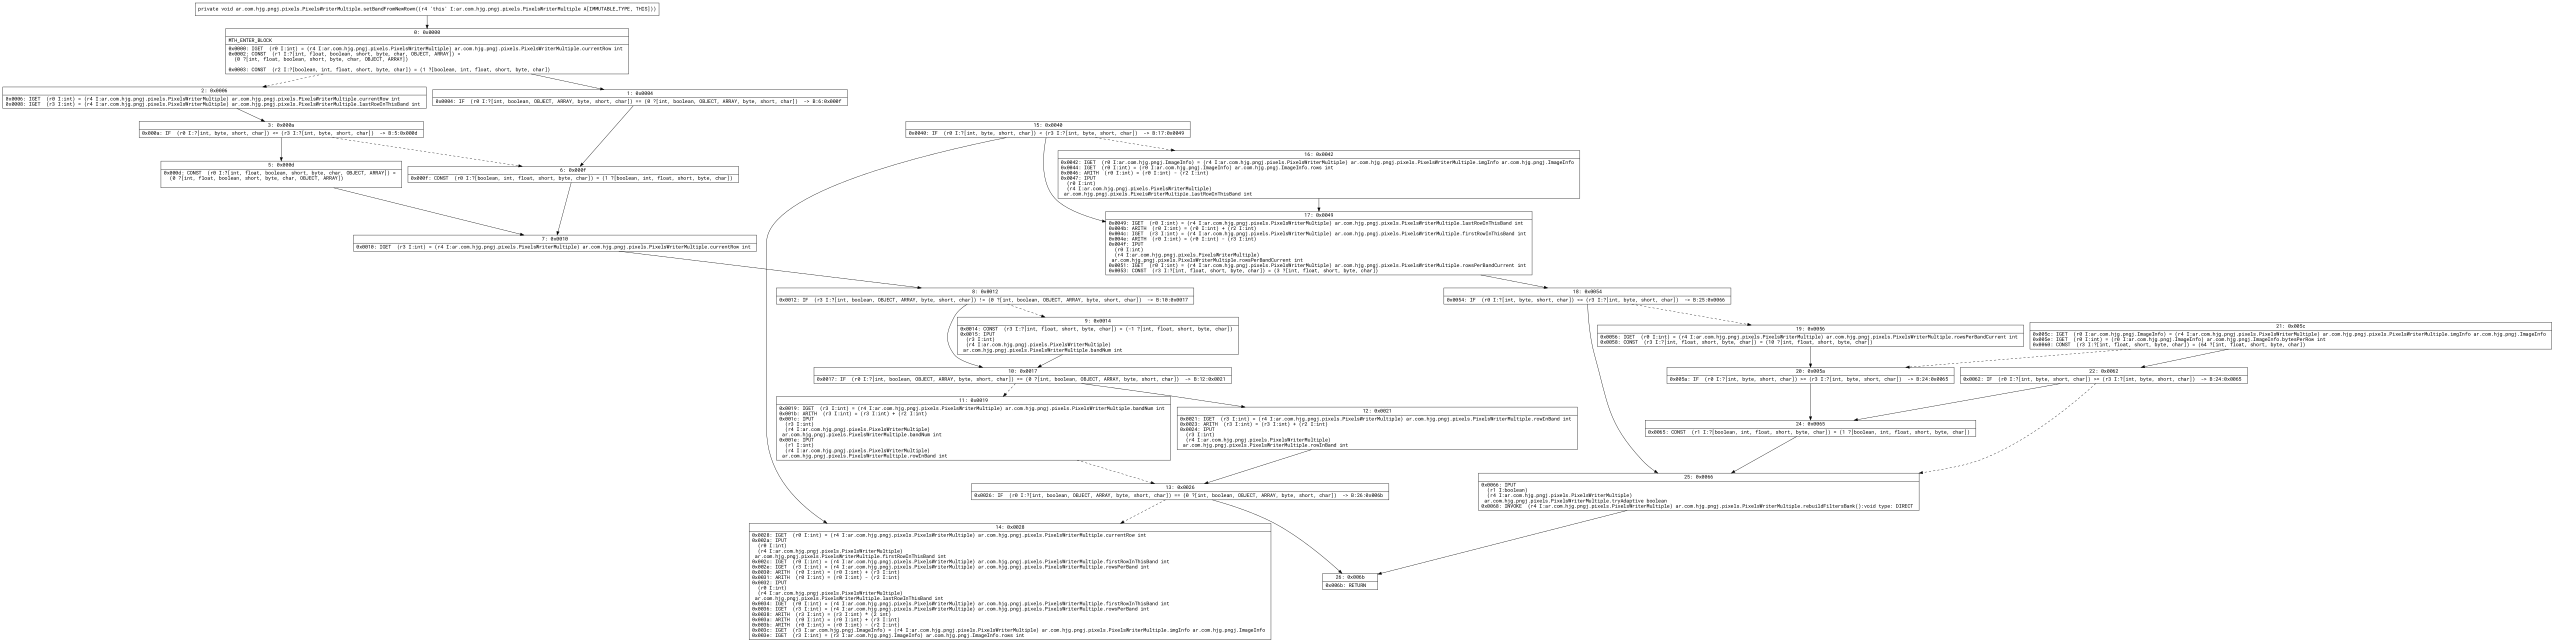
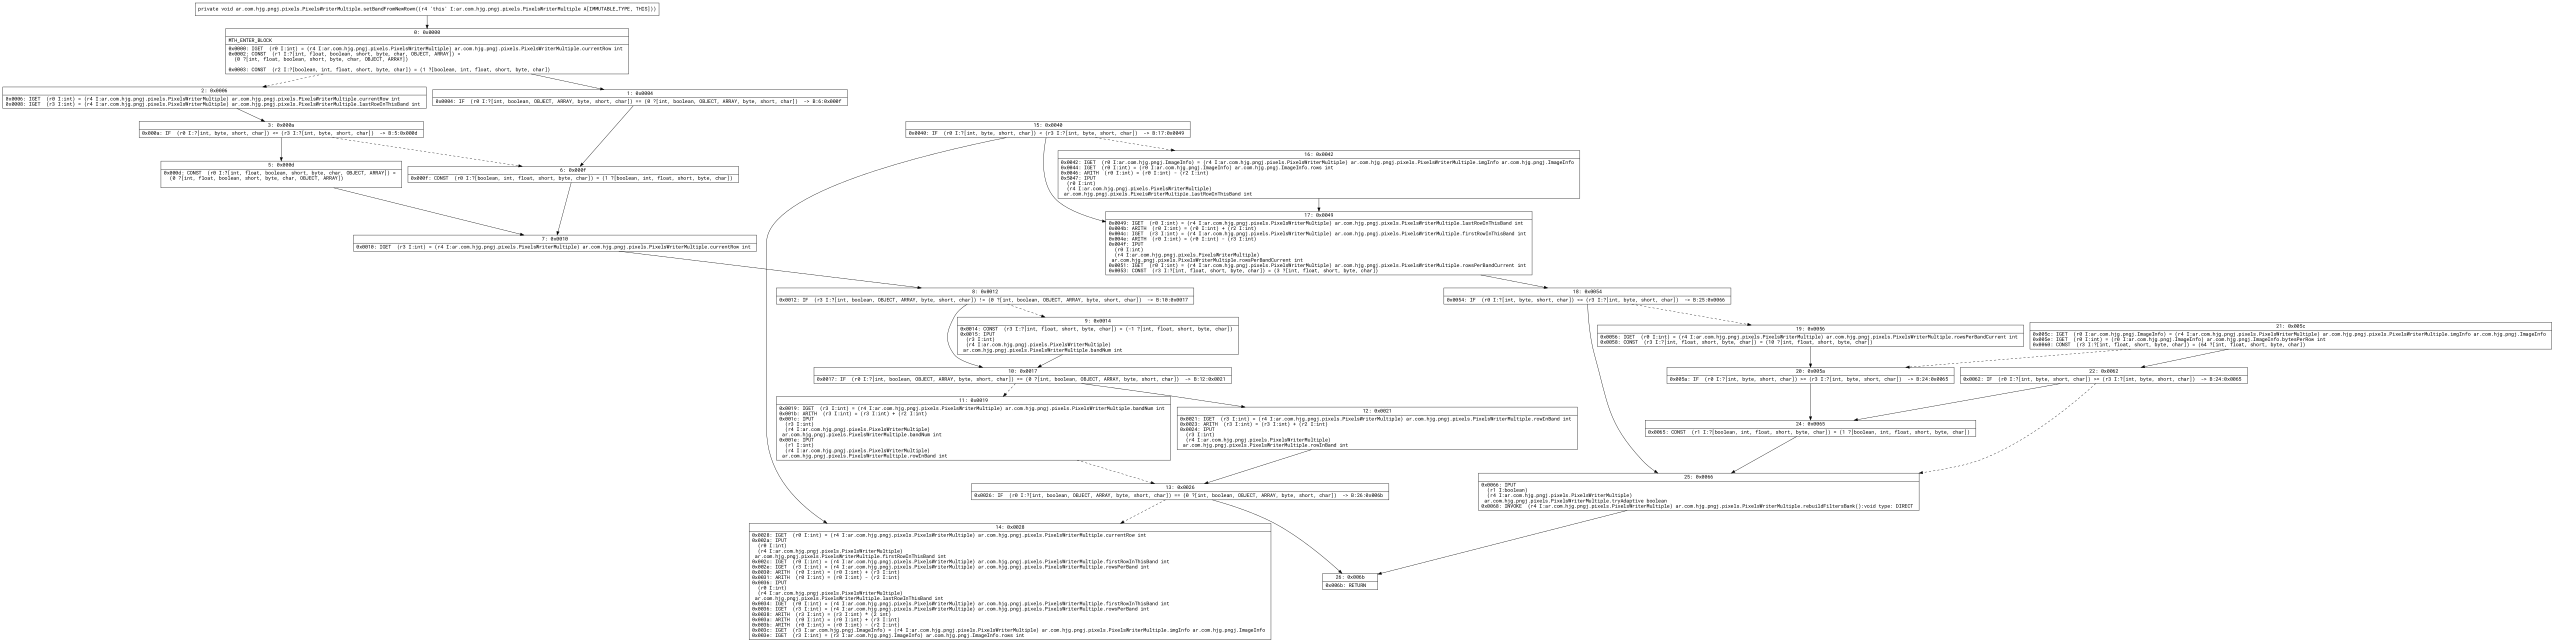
(1081, 178) -> (1081, 178)
(772, 583) -> (772, 583)
